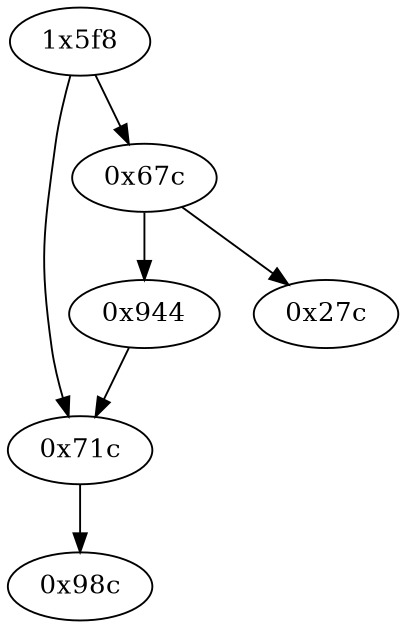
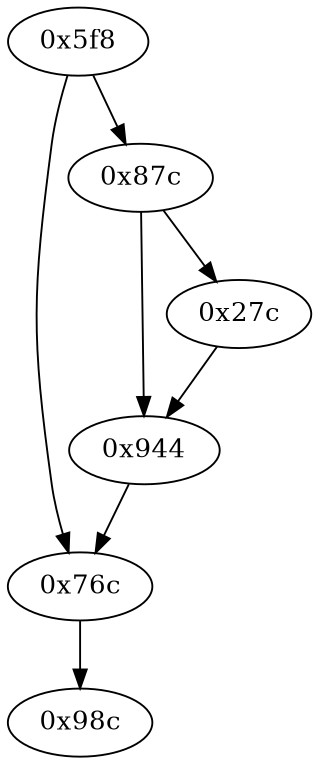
(80, 42) -> (78, 42)
(144, 178) -> (141, 178)
none -> (198, 374)
(80, 450) -> (80, 586)
